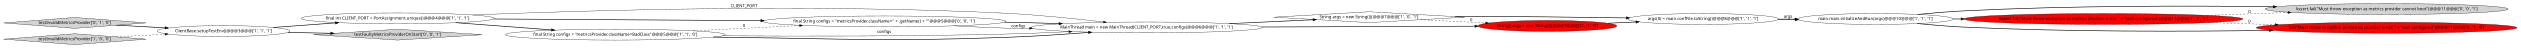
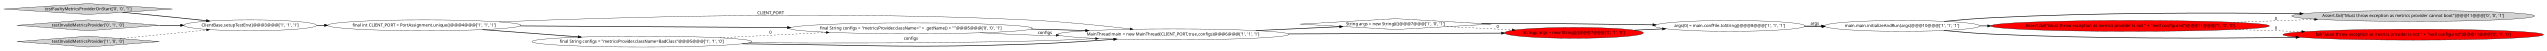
(309, 33) -> (165, 16)
